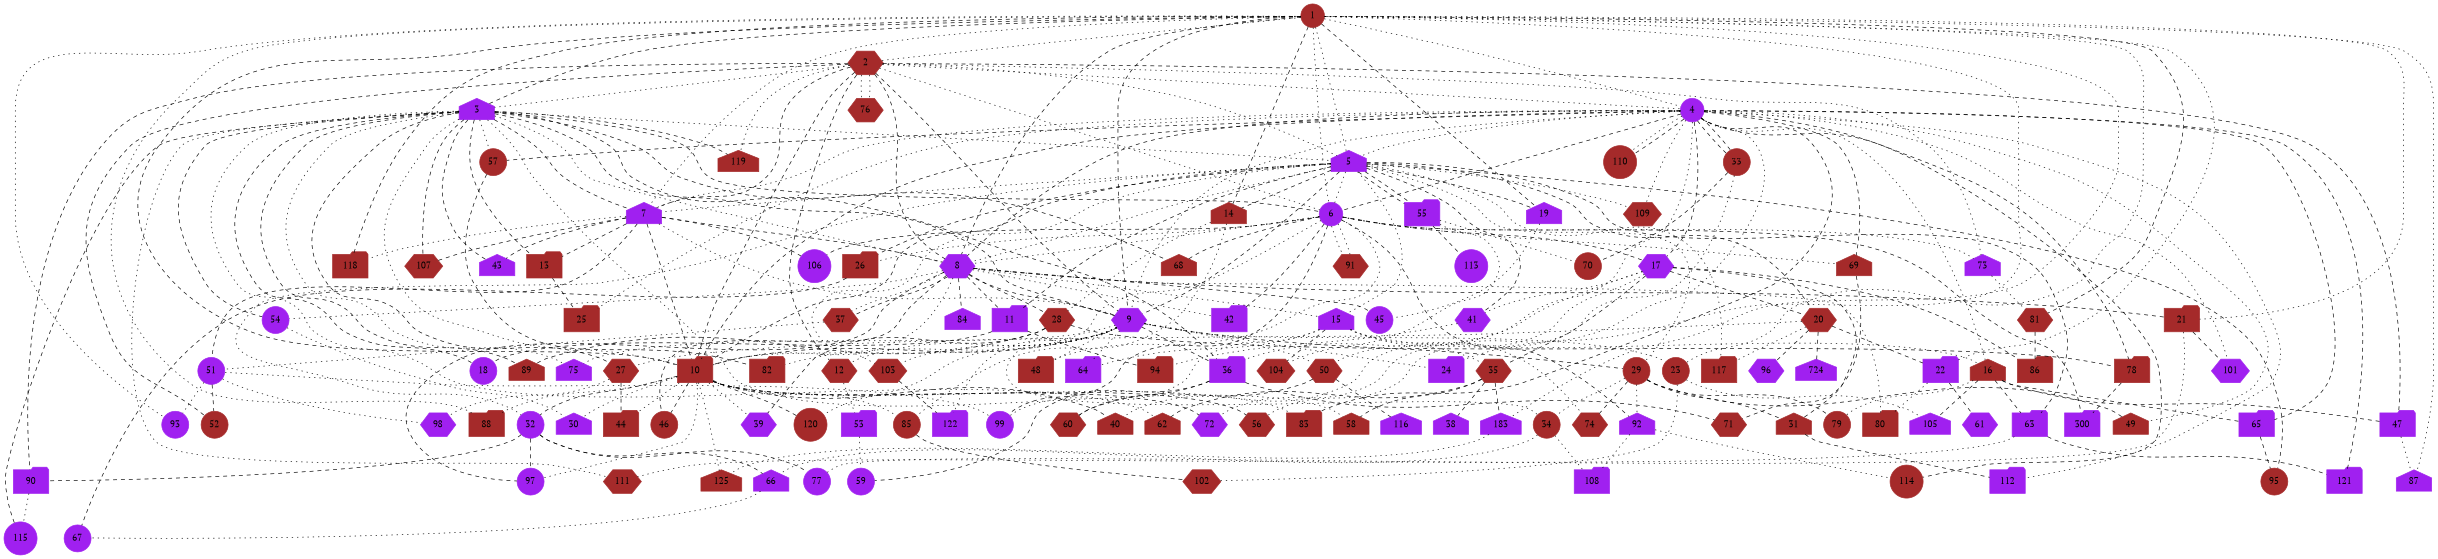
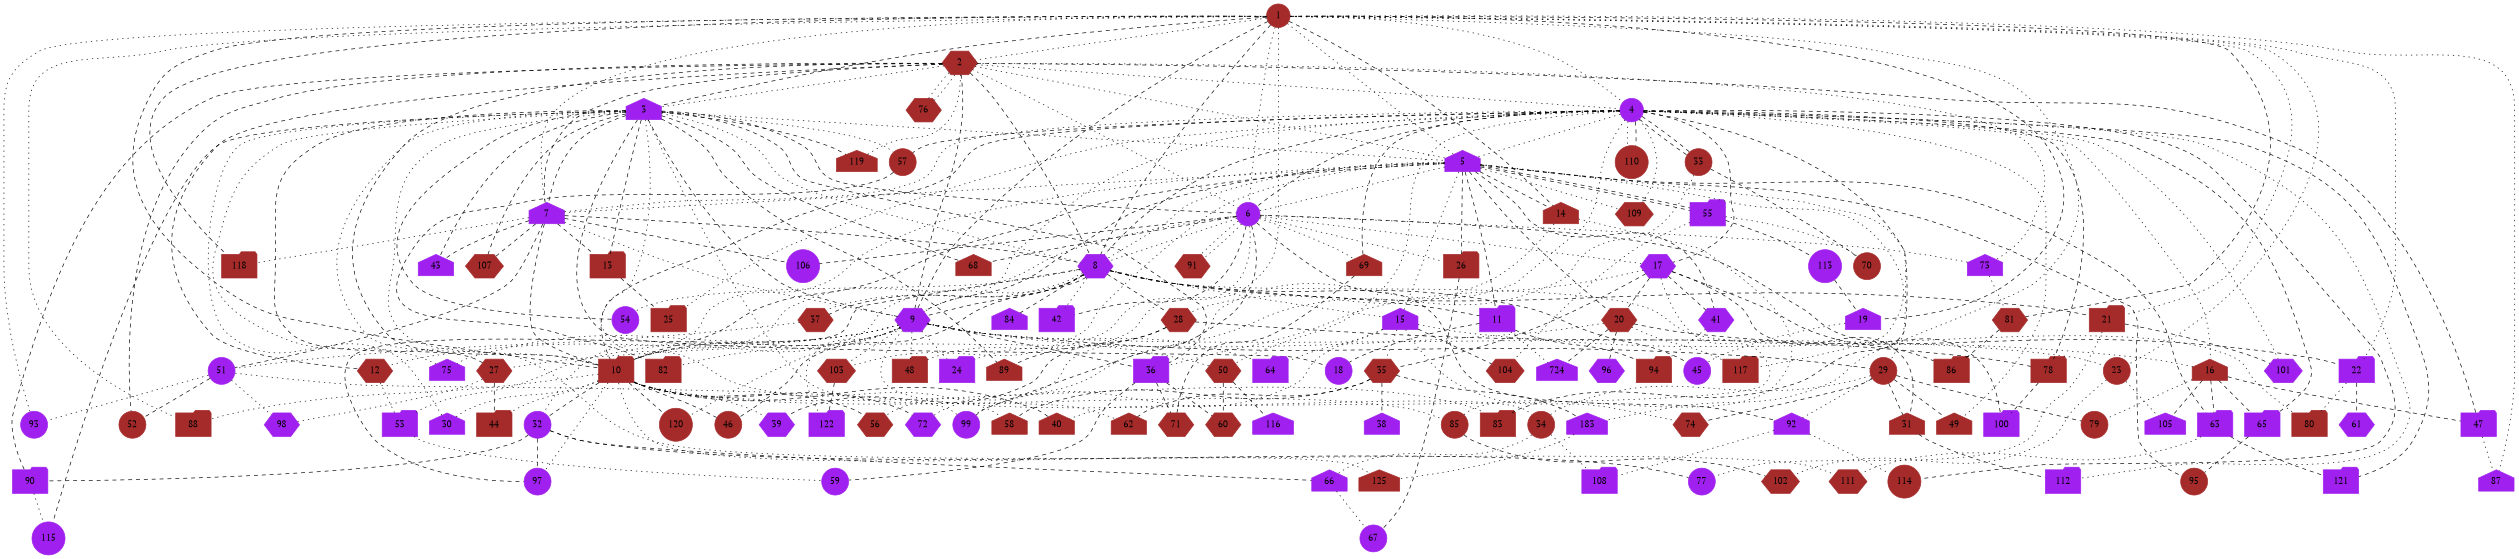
(1479, 191) -> (1848, 298)
(1494, 235) -> (1451, 240)
(1531, 297) -> (1683, 290)
none -> (1536, 353)
none -> (556, 369)
(417, 377) -> (223, 171)
(2082, 425) -> (2001, 425)
